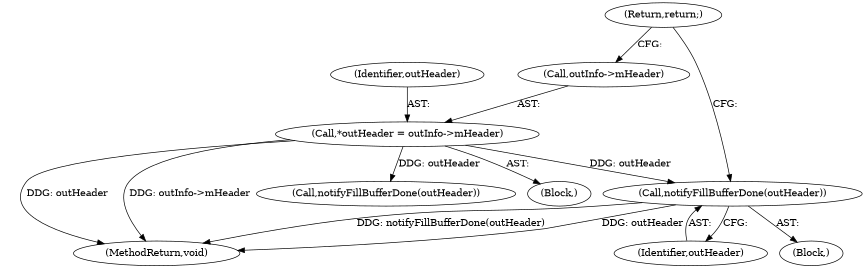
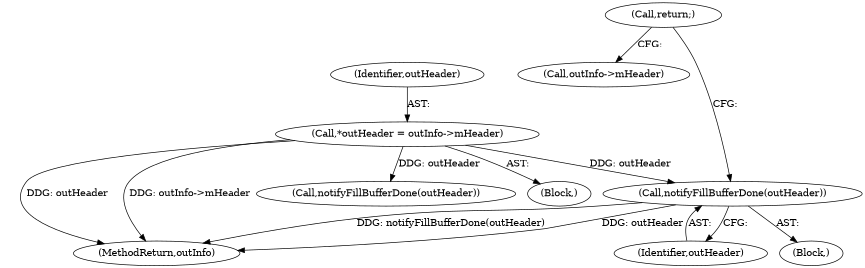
(663, 15) -> (663, 15)
(510, 103) -> none
(157, 253) -> (157, 253)
